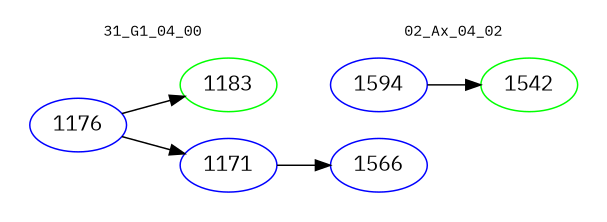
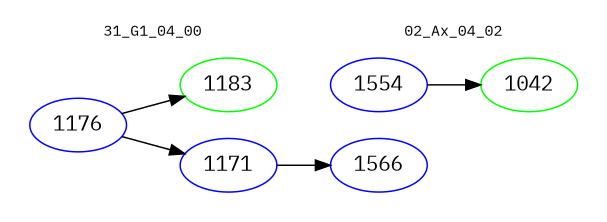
(379, 85) -> (379, 85)
(529, 85) -> (529, 85)
